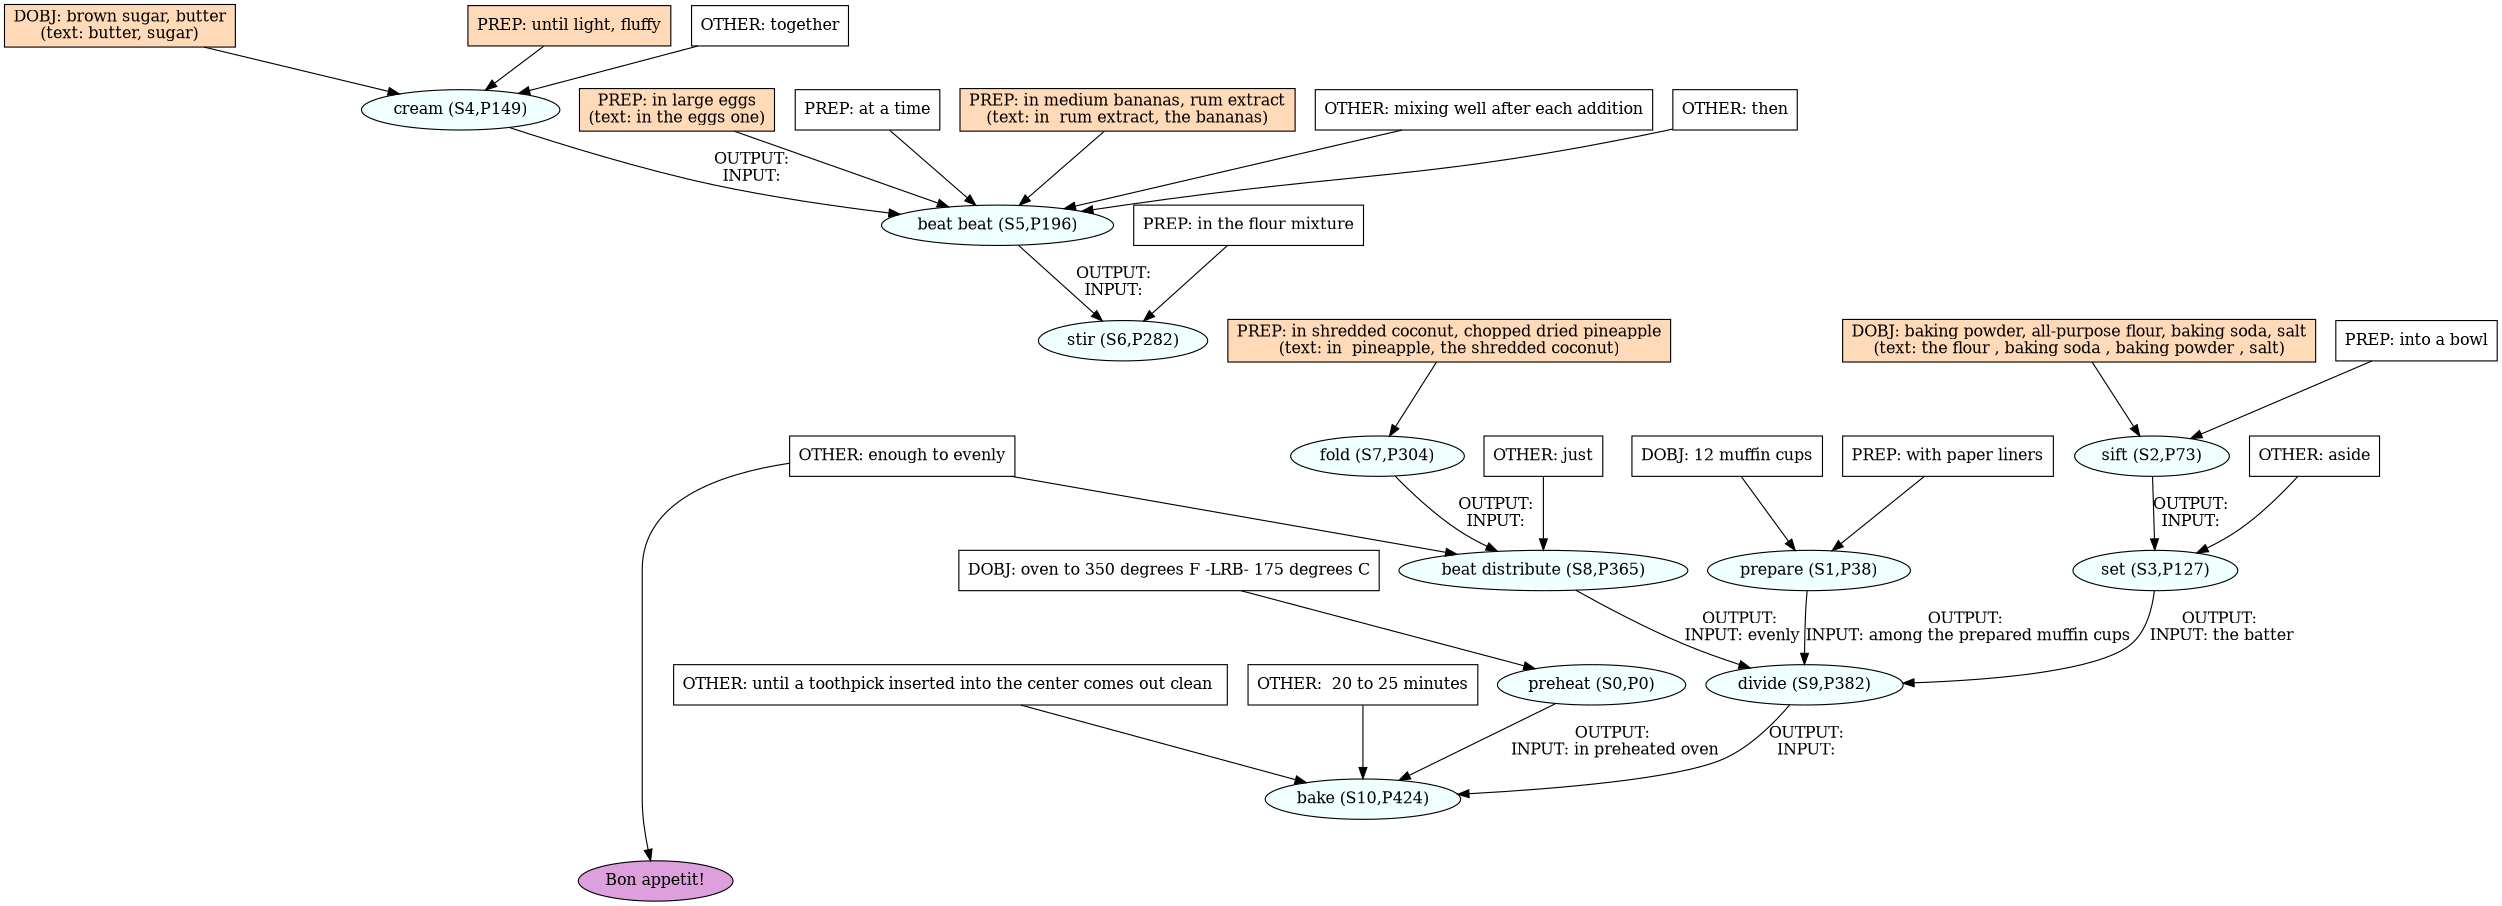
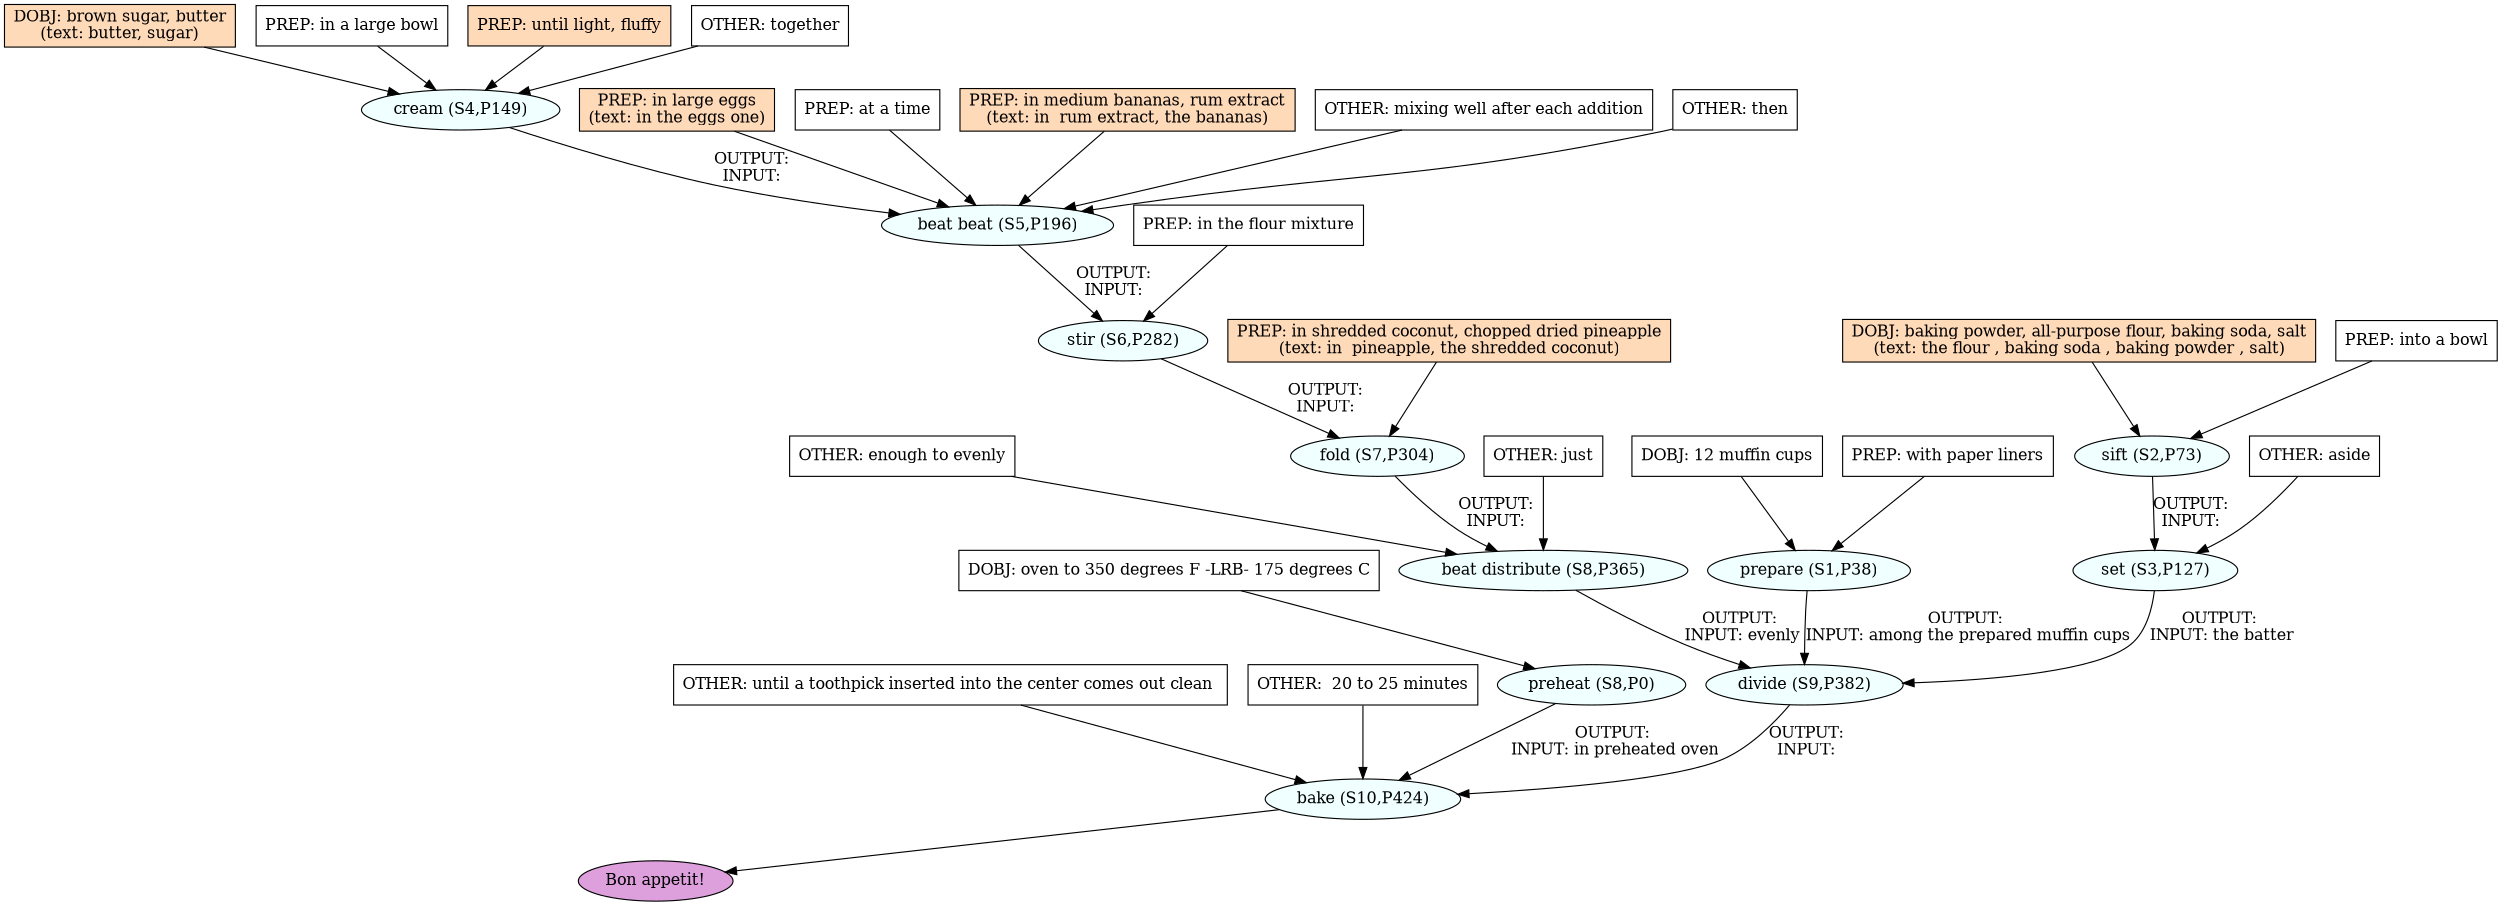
none -> (352, 26)
none -> (1245, 396)
(642, 611) -> (1008, 840)
(1592, 685) -> (1592, 685)
